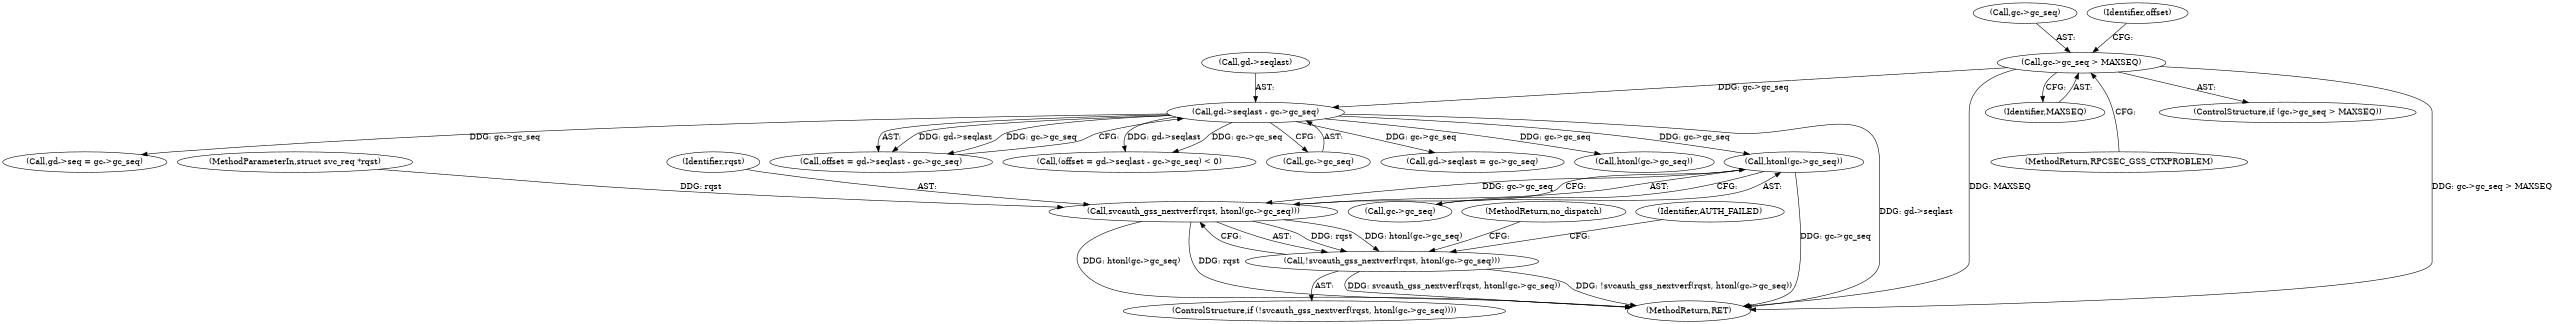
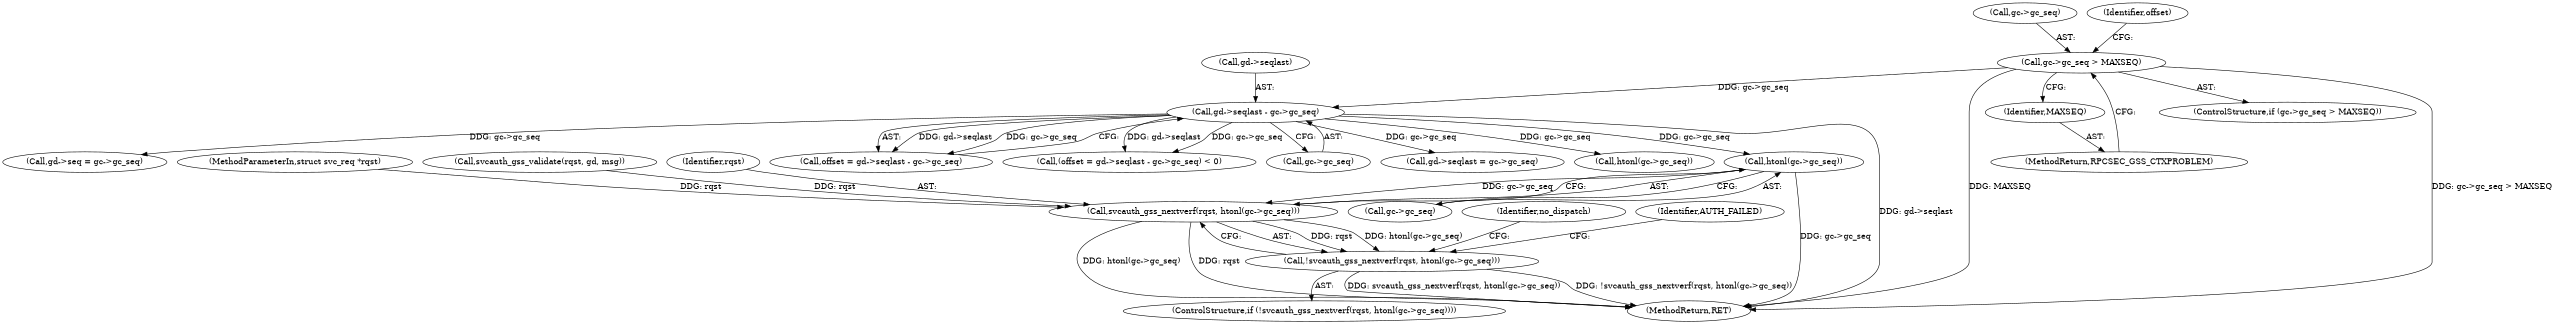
(2069, 92) -> (2080, 136)
none -> (540, 162)
(1544, 212) -> (1544, 212)
